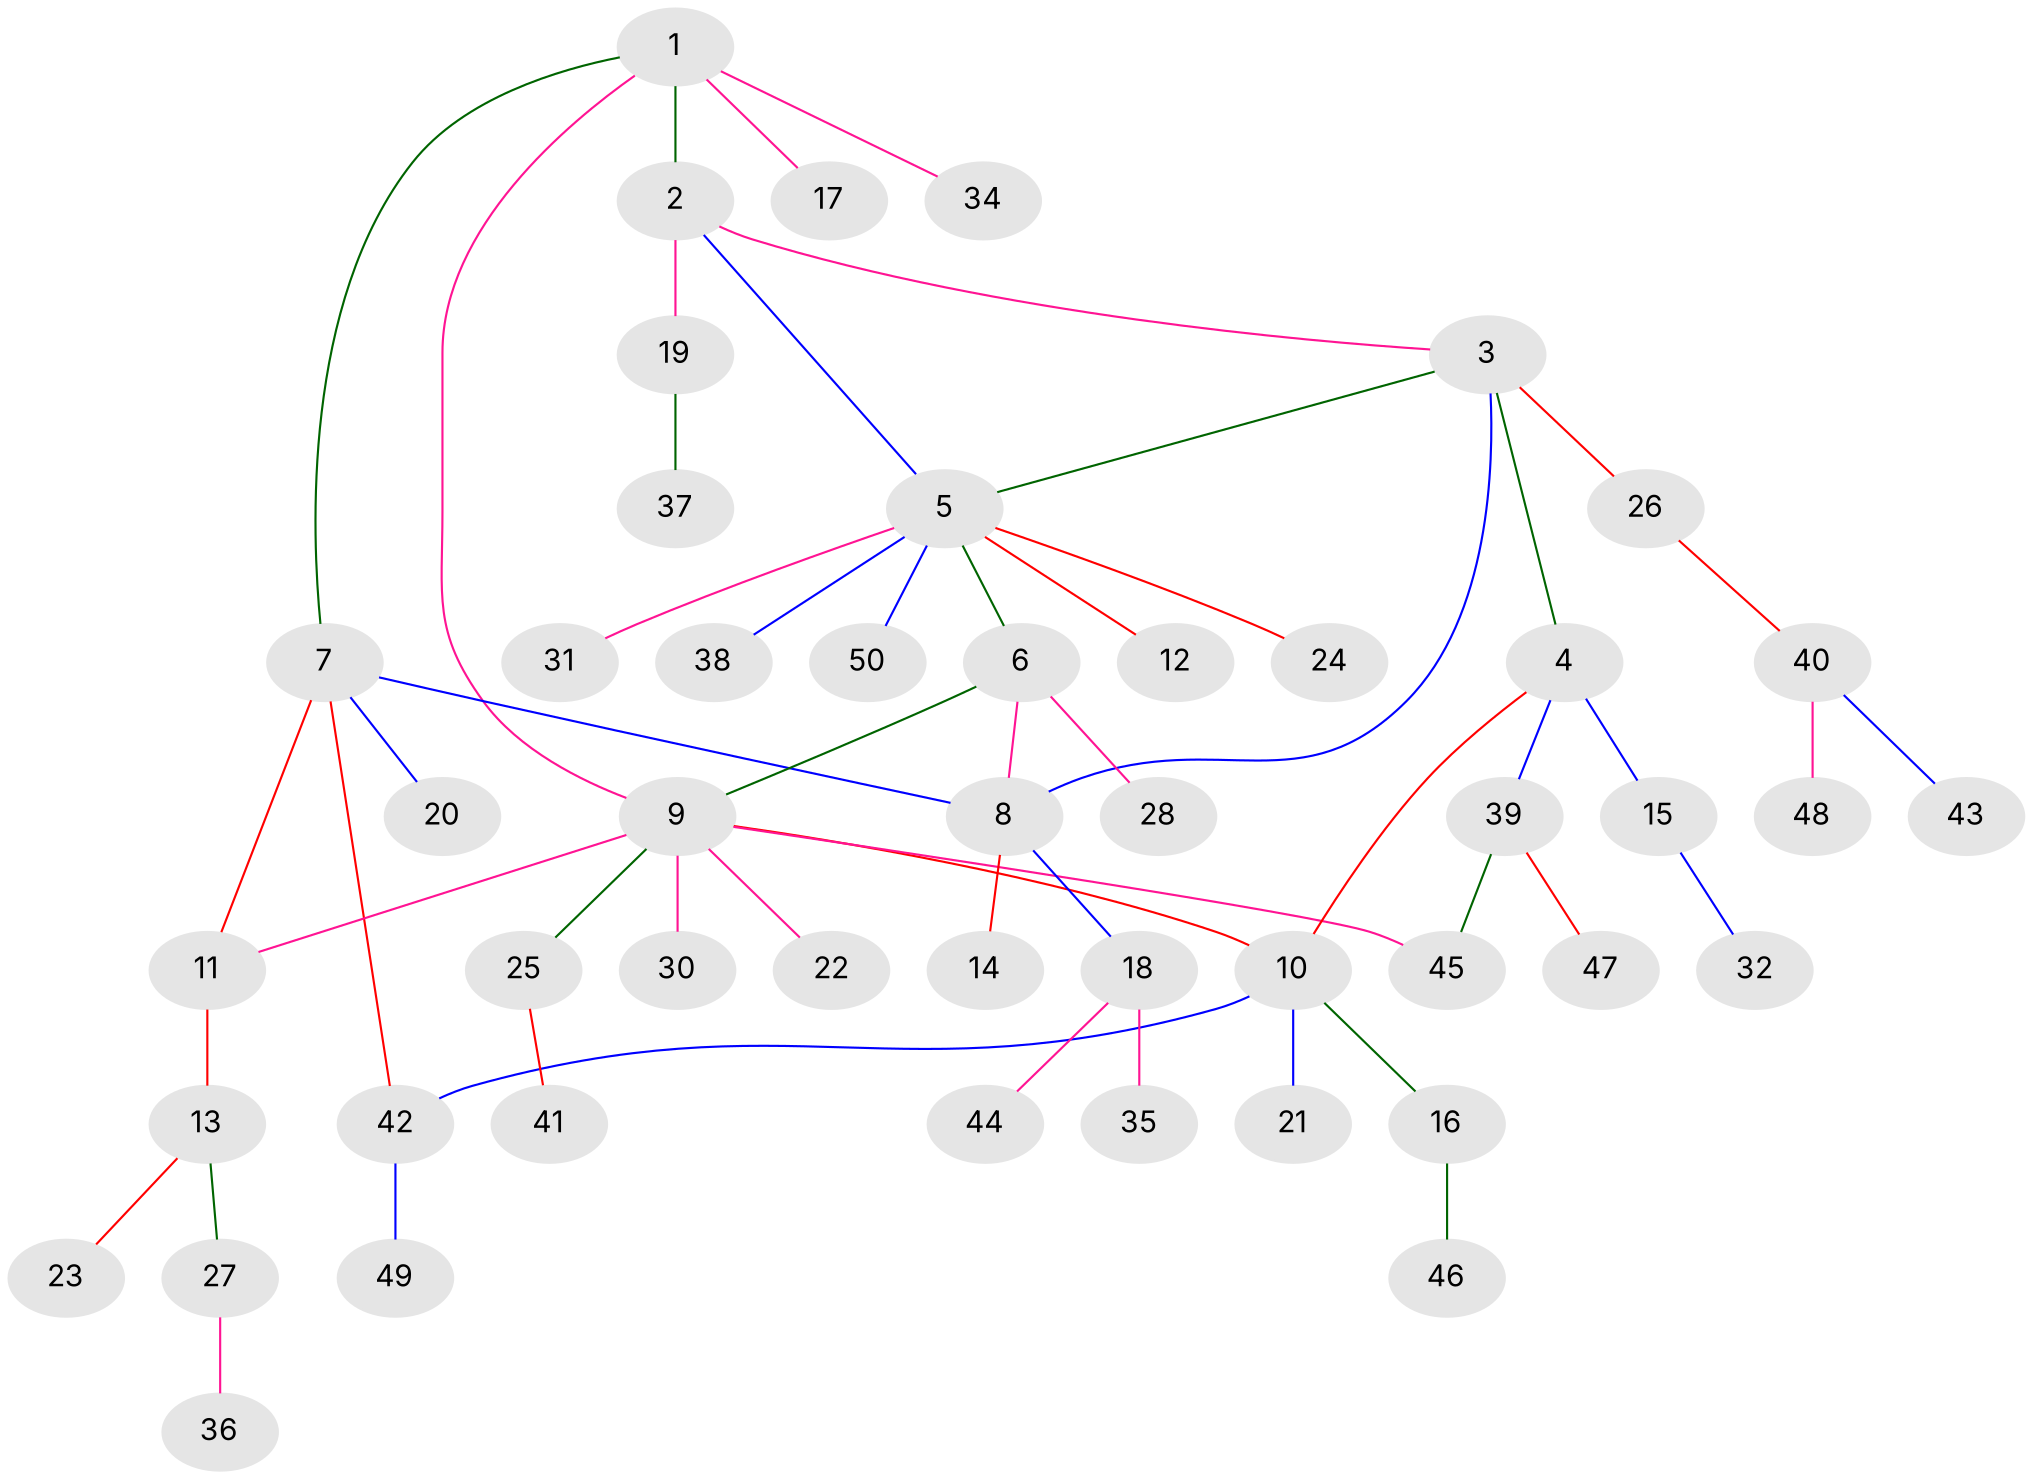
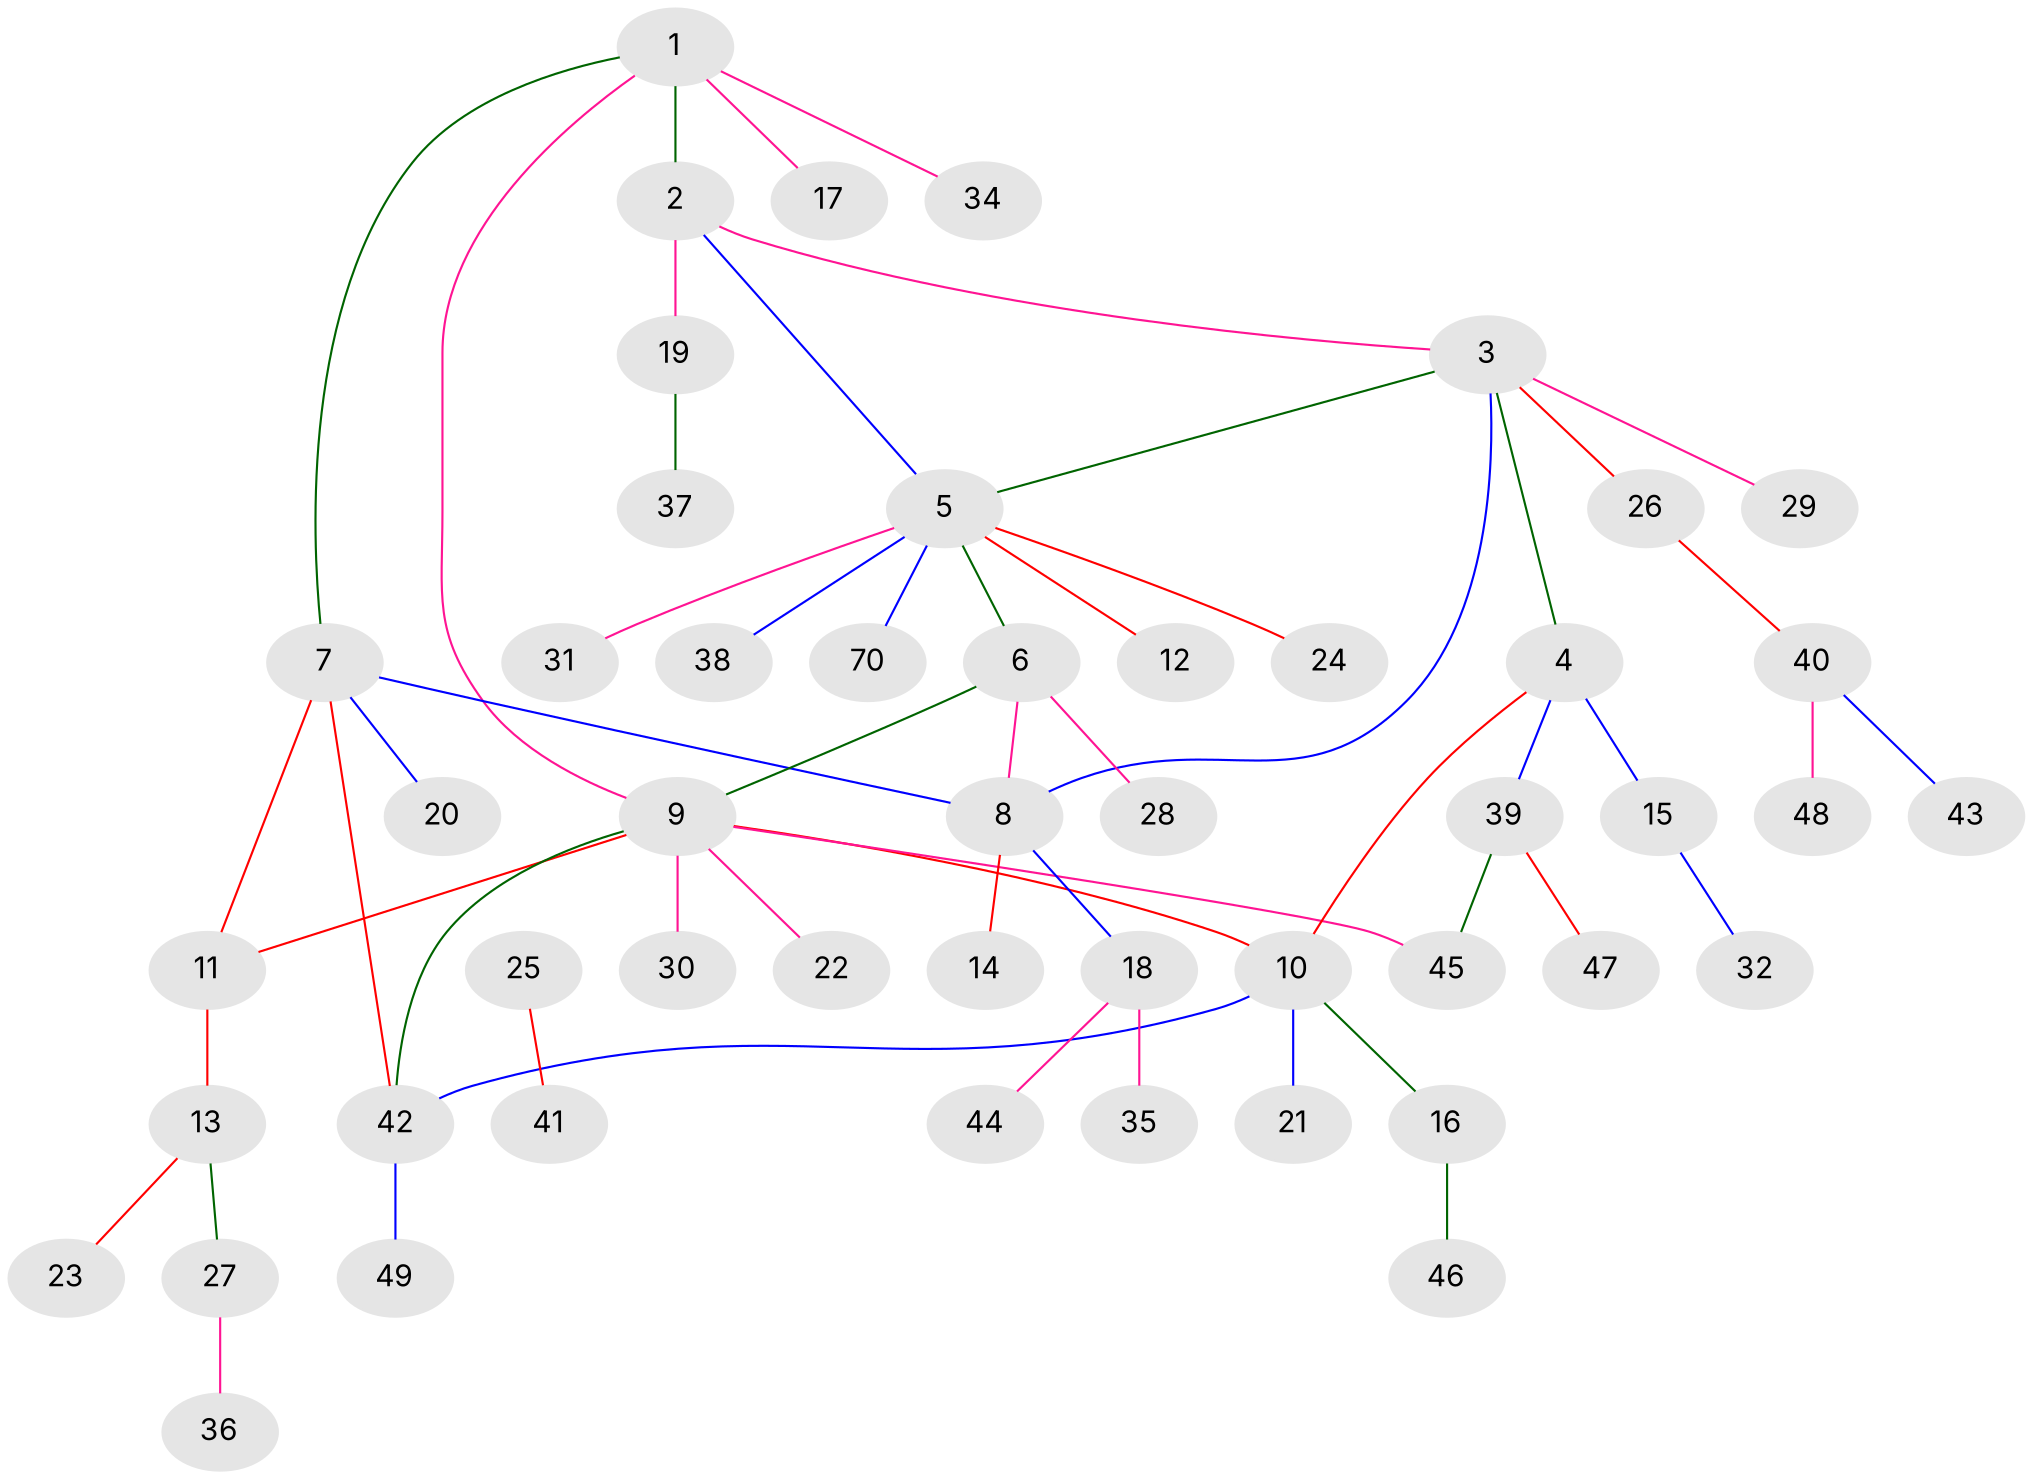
none -> (1800, 509)
(868, 663) -> (868, 663)
(442, 893) -> (442, 893)
(601, 893) -> (461, 916)
